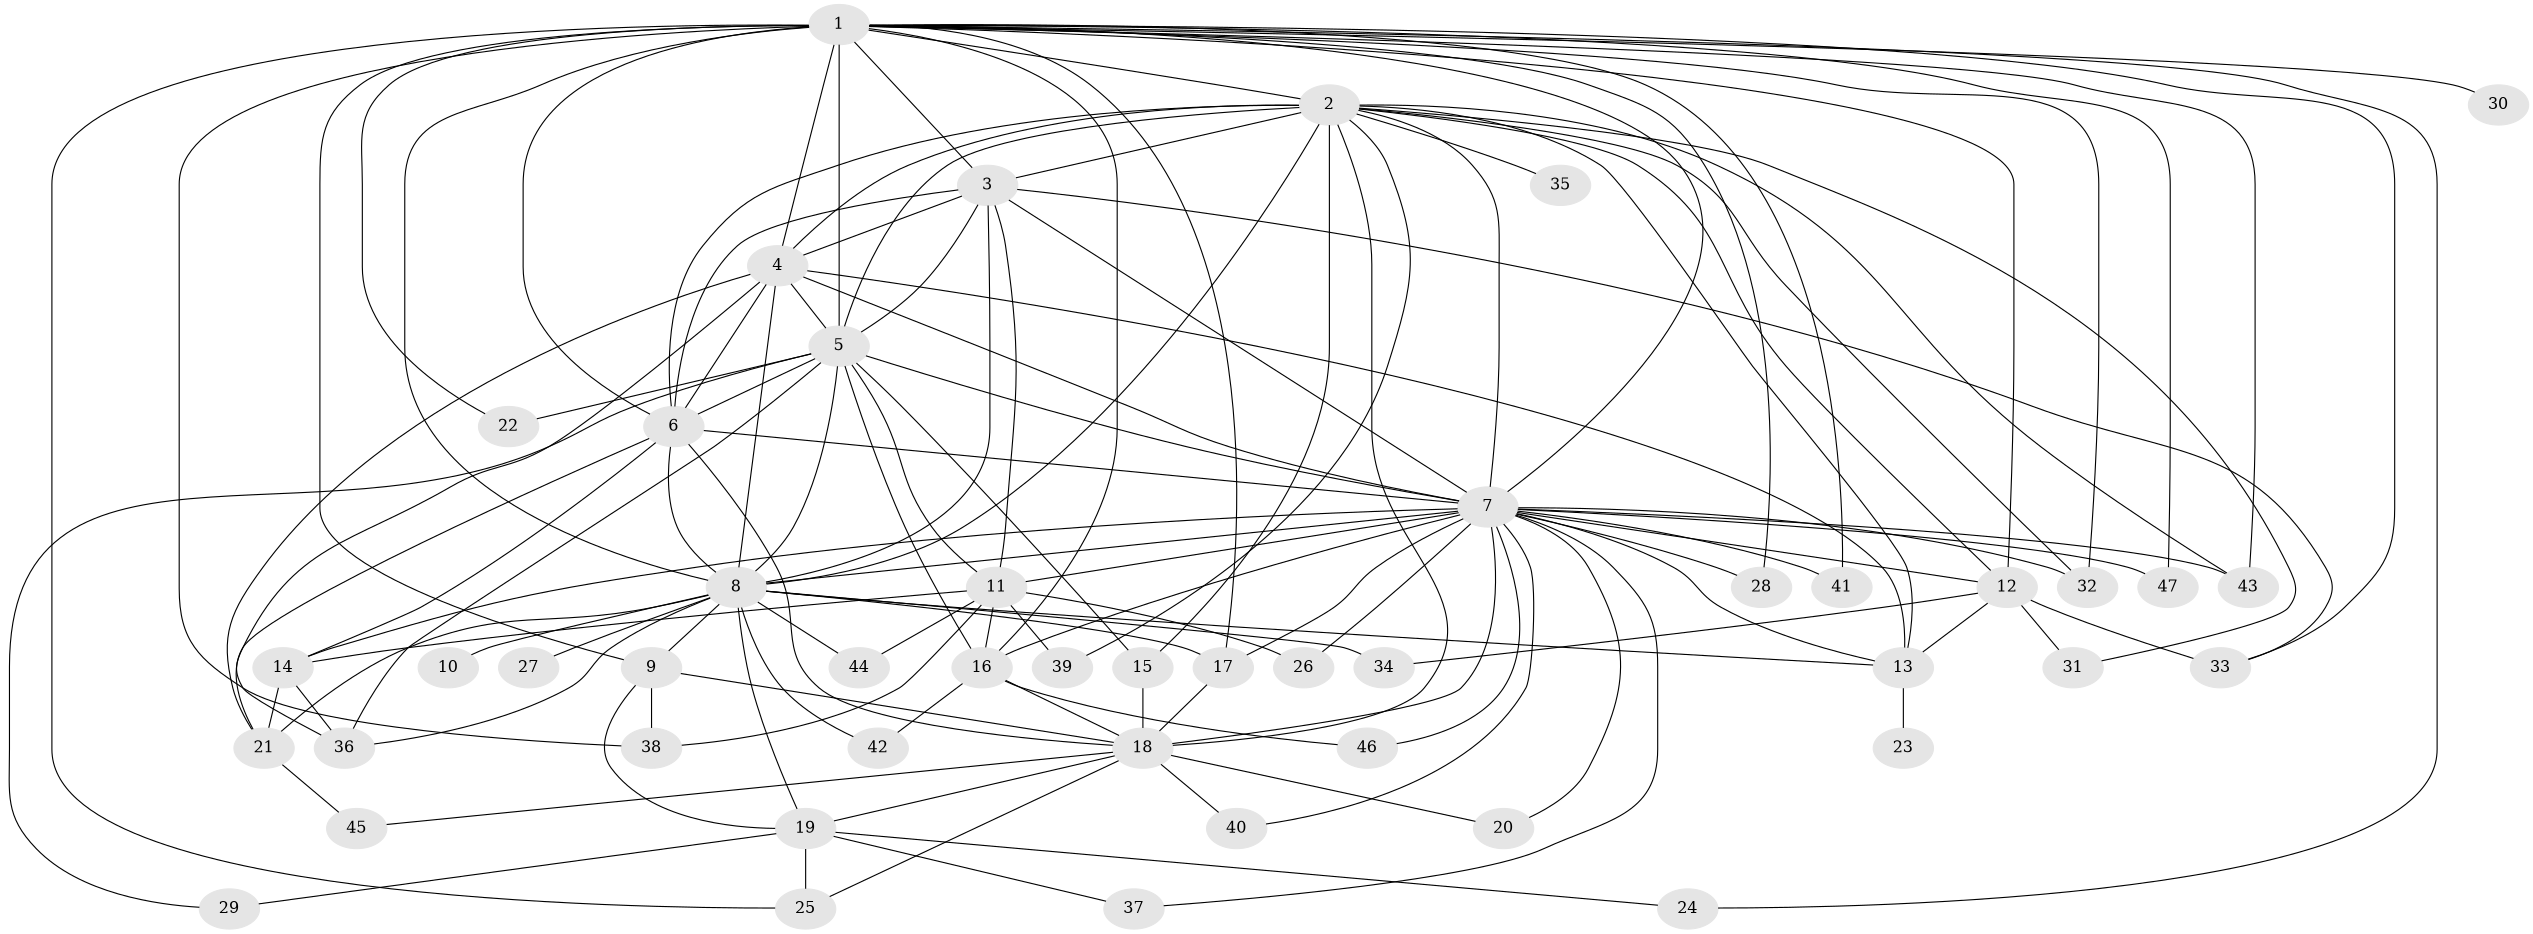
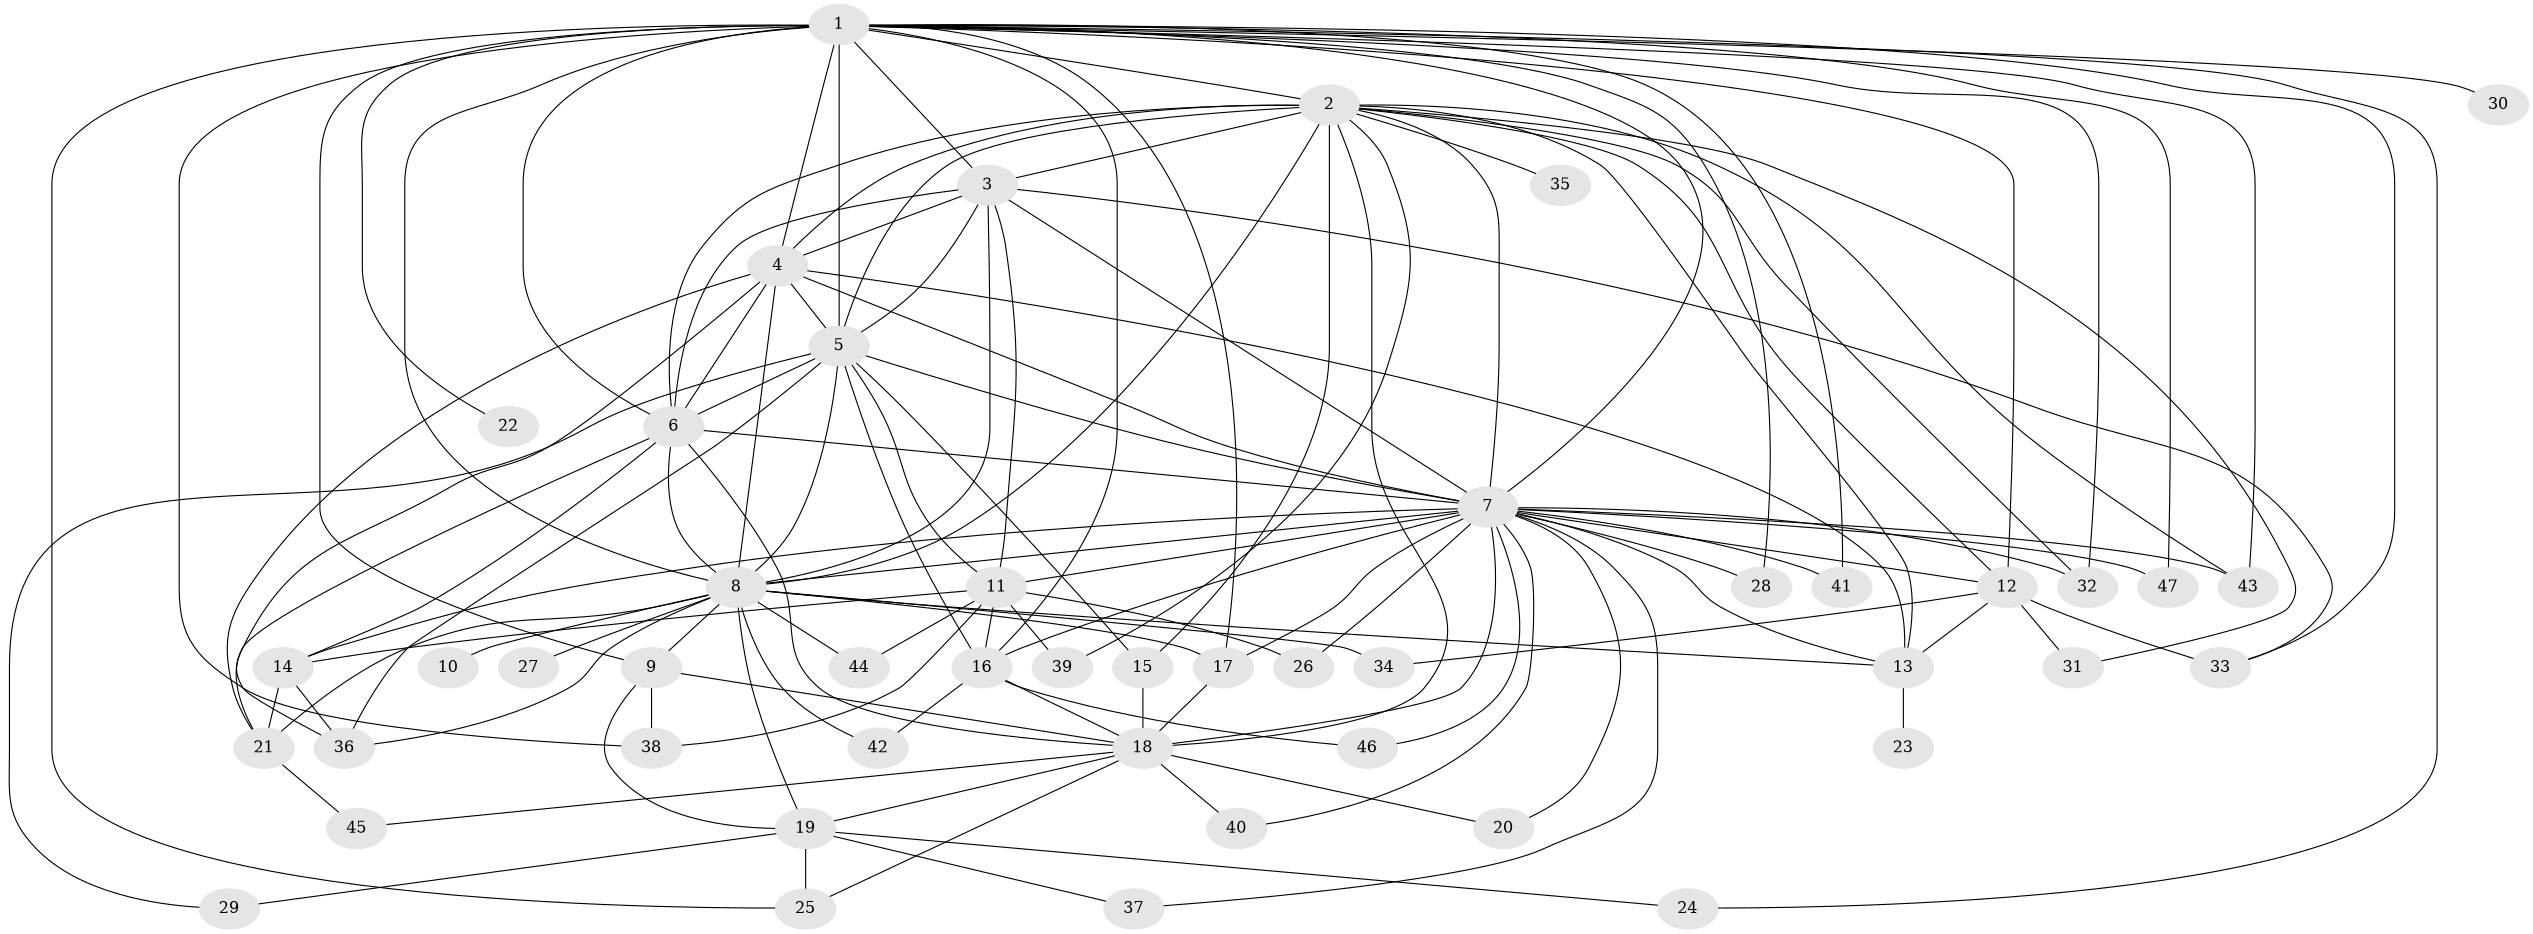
(660, 390) -> none
